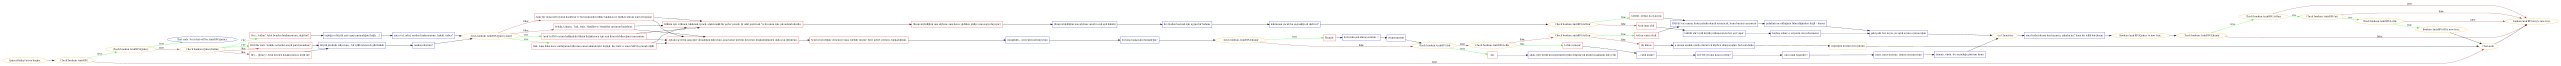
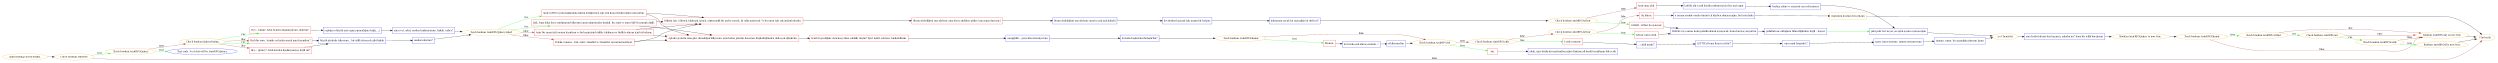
(1847, 29) -> (1847, 31)
(2510, 35) -> (2470, 37)
